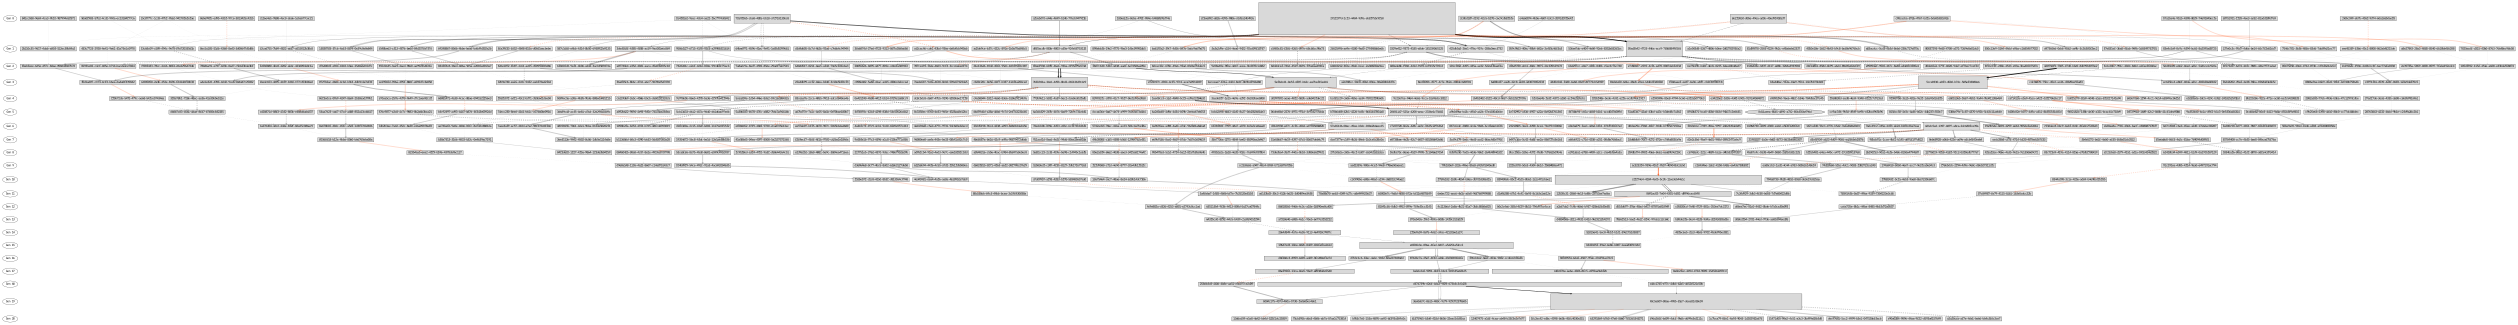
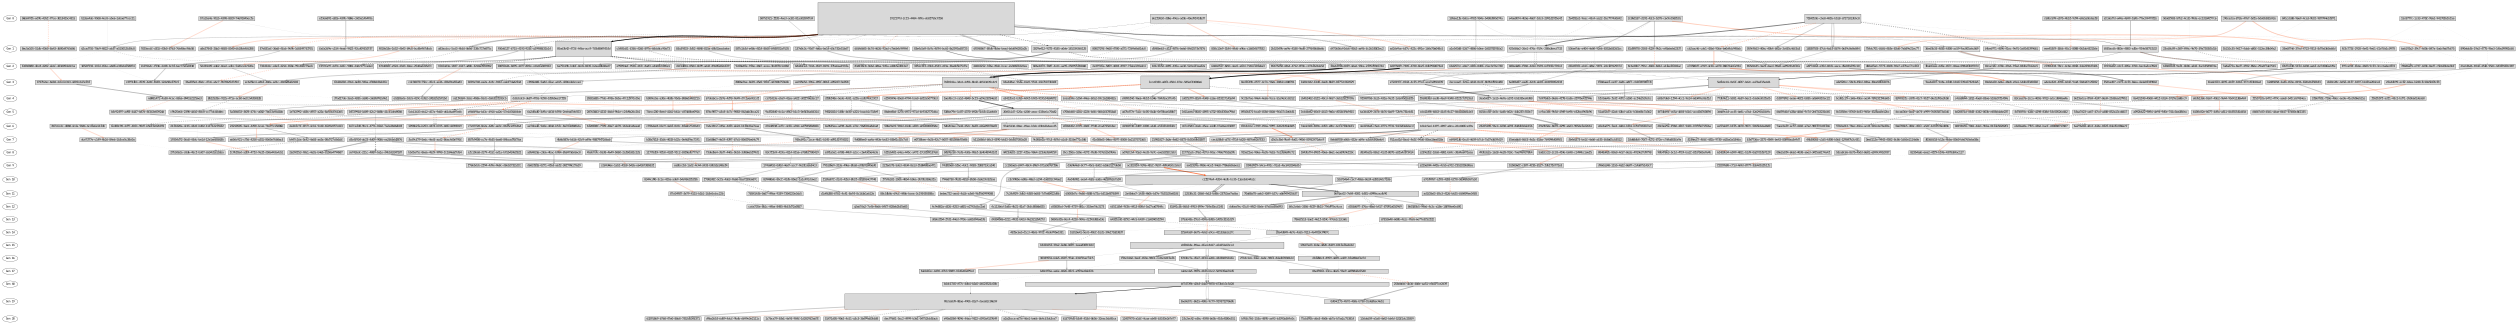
(1785, 112) -> (1208, 112)
(2190, 166) -> none
